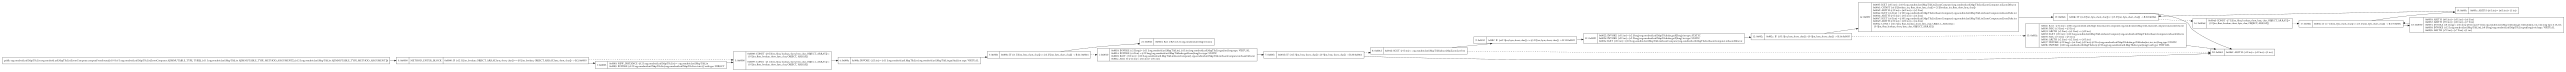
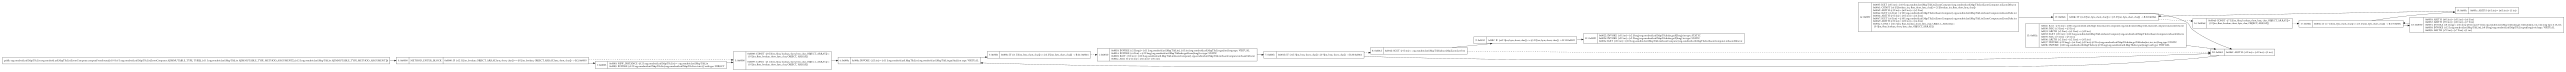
(1801, 37) -> none
(1177, 42) -> none
none -> (1601, 66)
